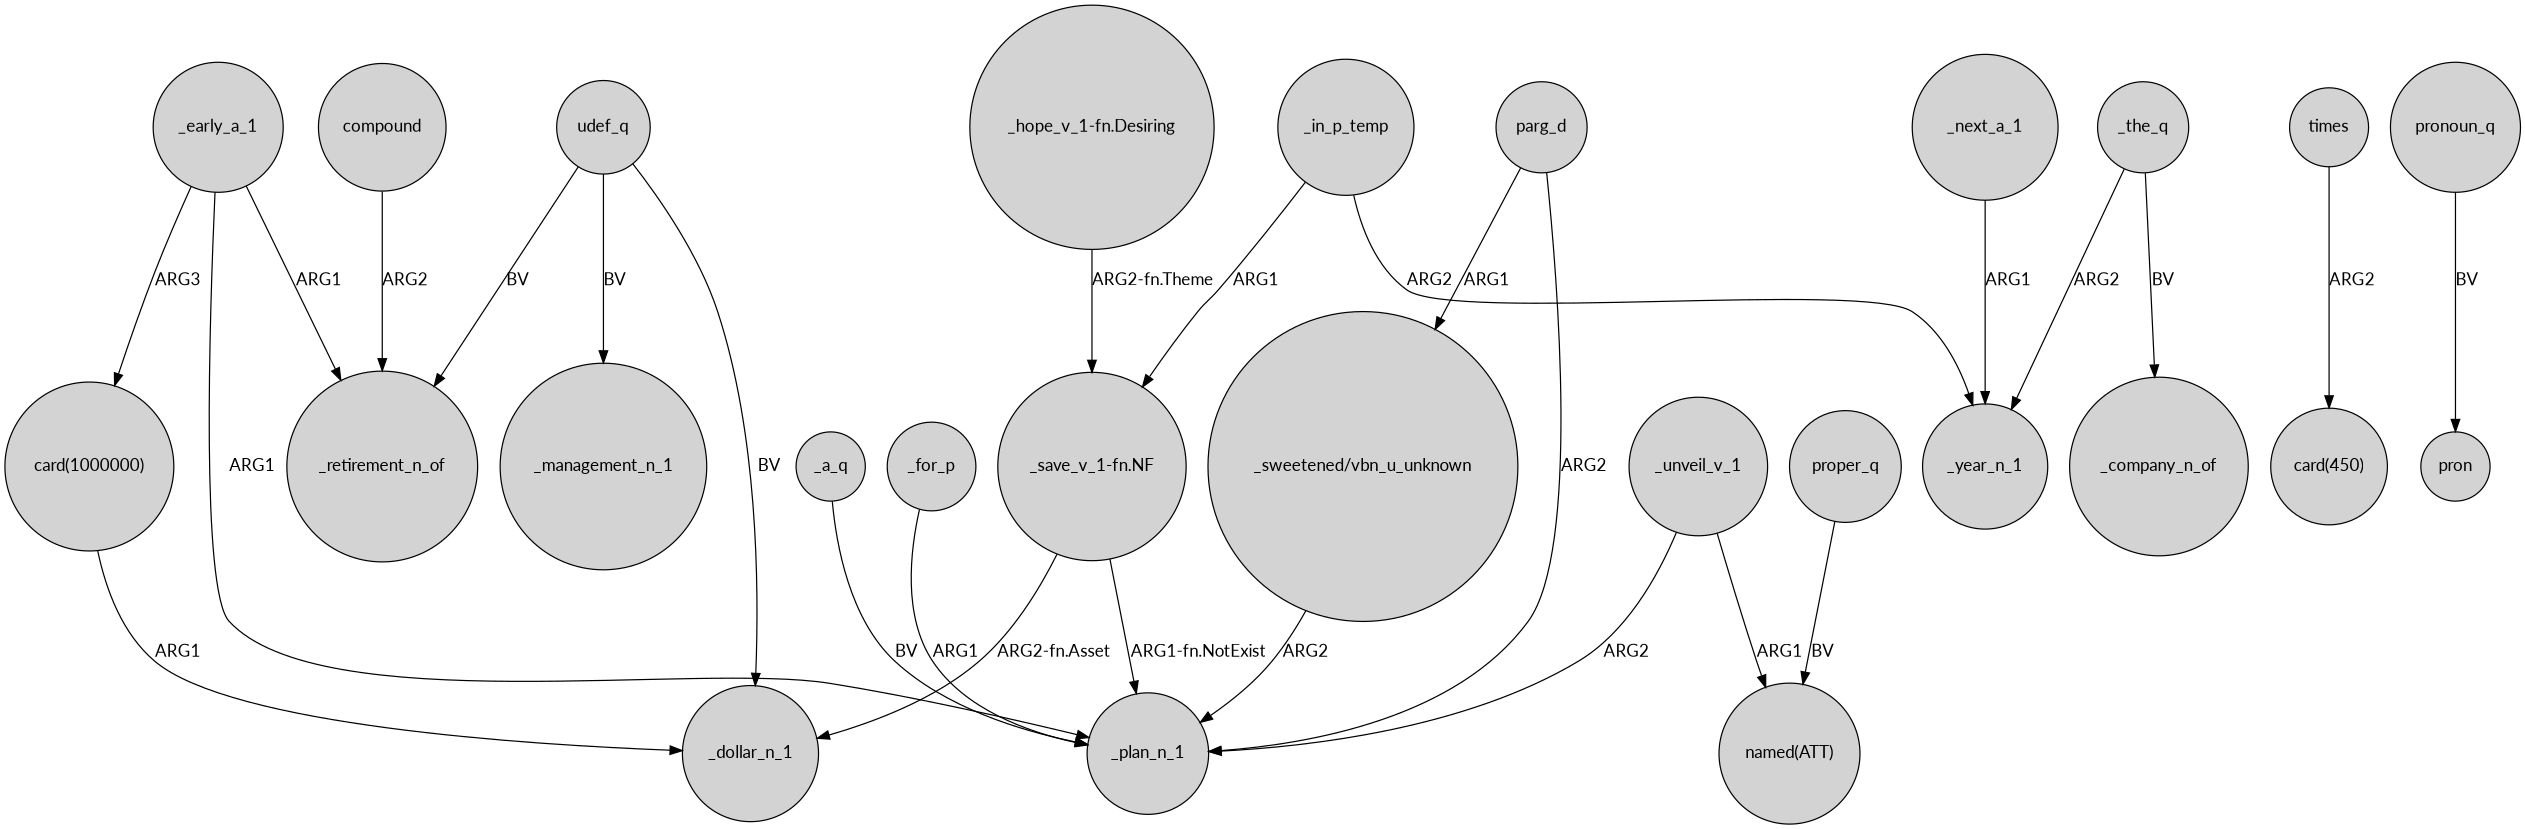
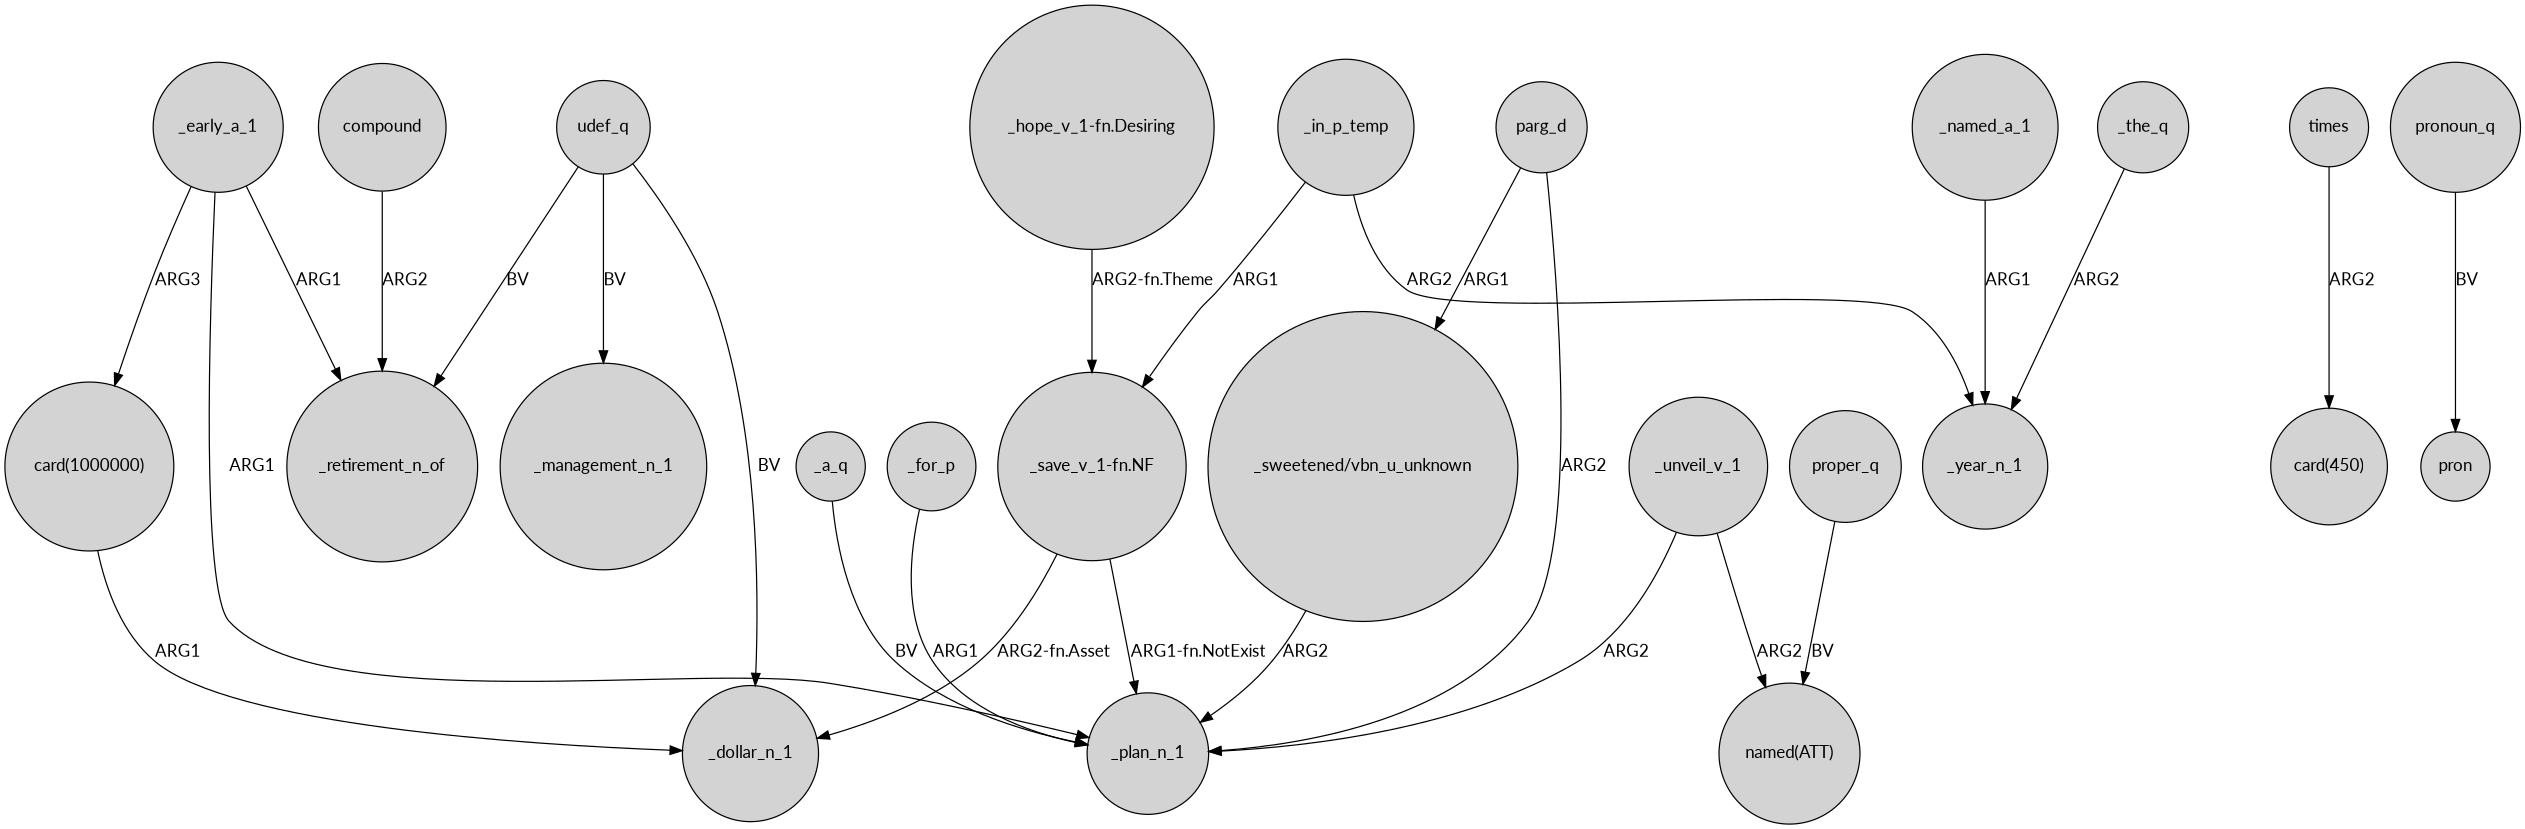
(1985, 127) -> (1985, 127)
(2159, 467) -> none
(1780, 652) -> (1780, 652)
